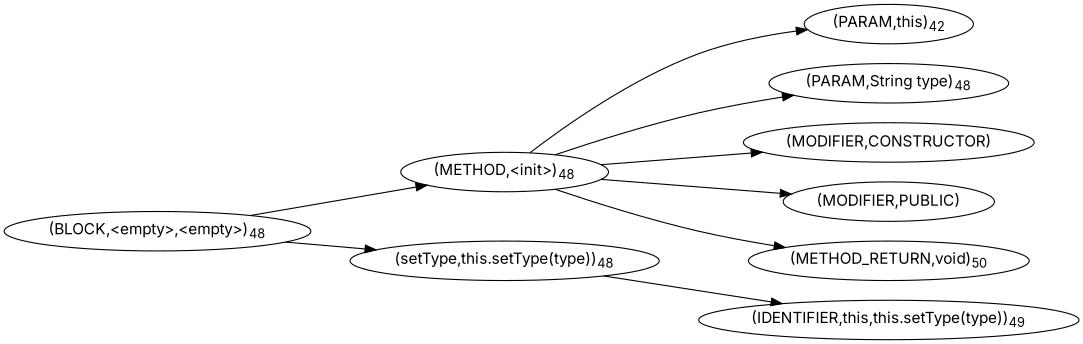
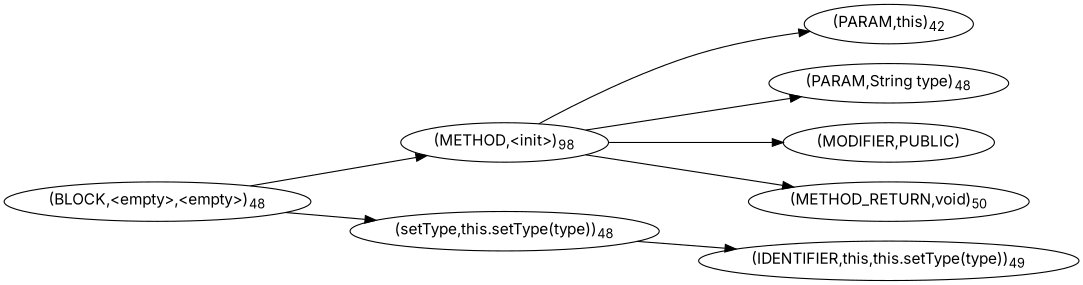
(889, 142) -> none
(567, 170) -> (567, 141)
